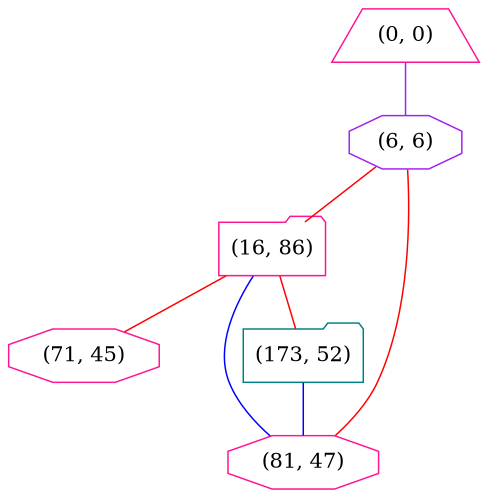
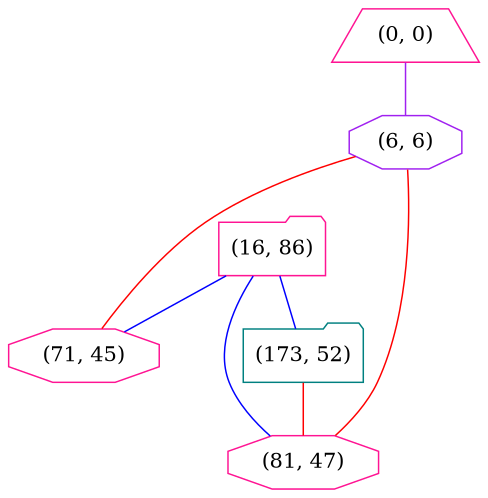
(340, 194) -> (212, 218)
(288, 302) -> (288, 302)
(175, 304) -> (175, 304)
(303, 409) -> (303, 409)
